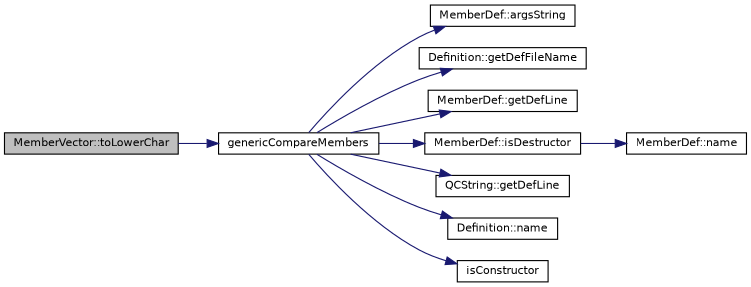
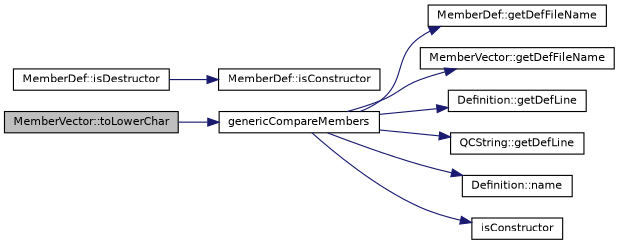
(503, 16) -> (517, 16)
(503, 58) -> (517, 58)
(503, 101) -> (517, 101)
(396, 143) -> none
(687, 143) -> (299, 80)
